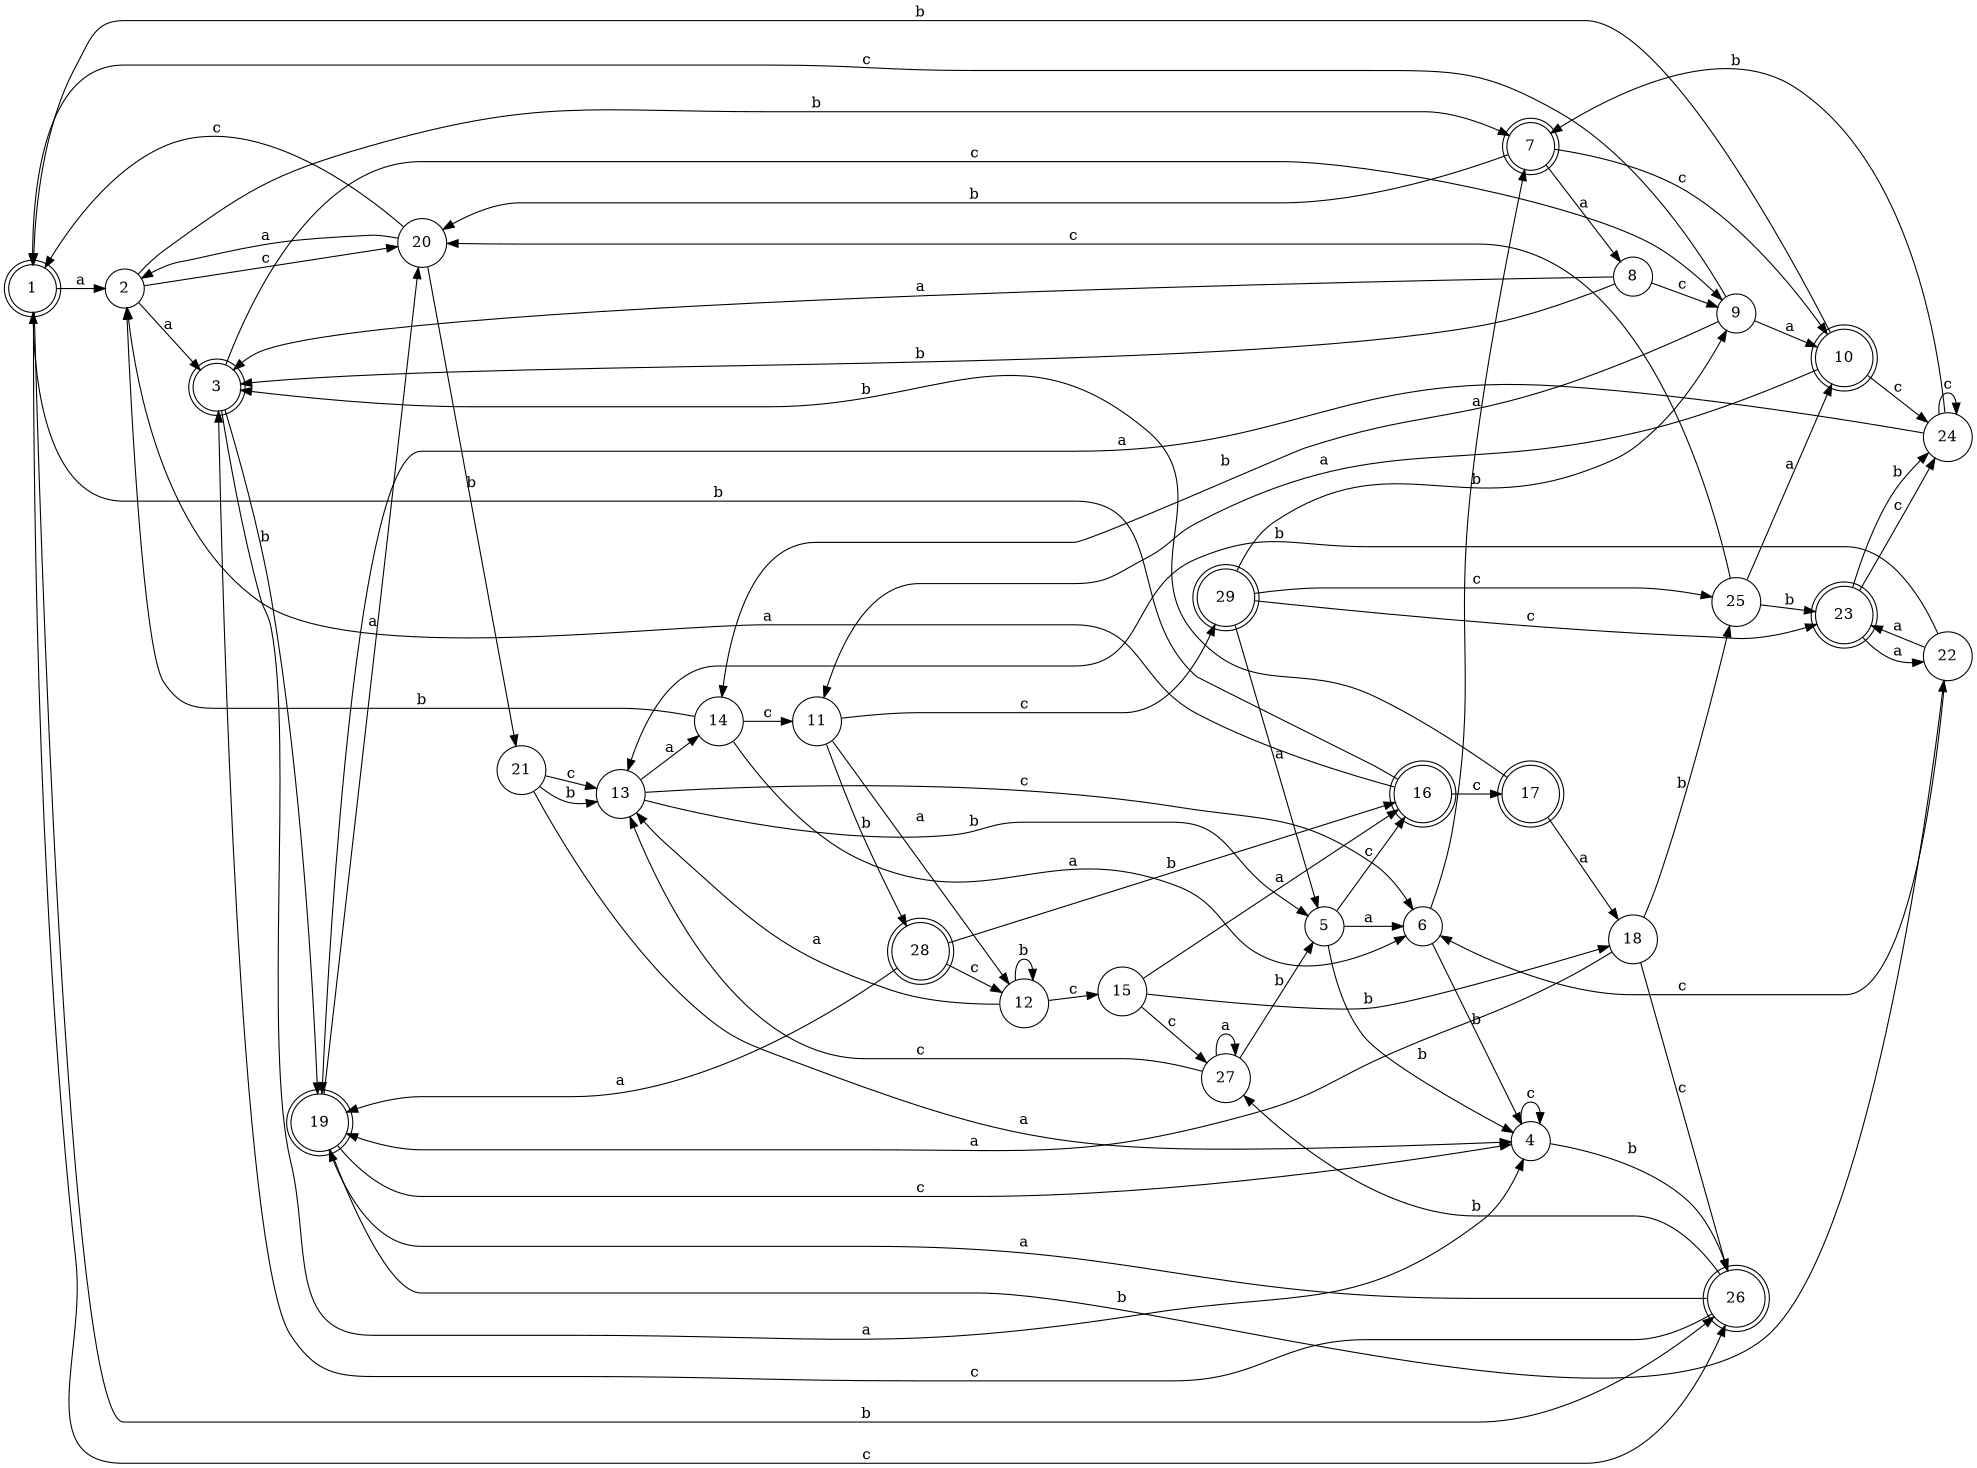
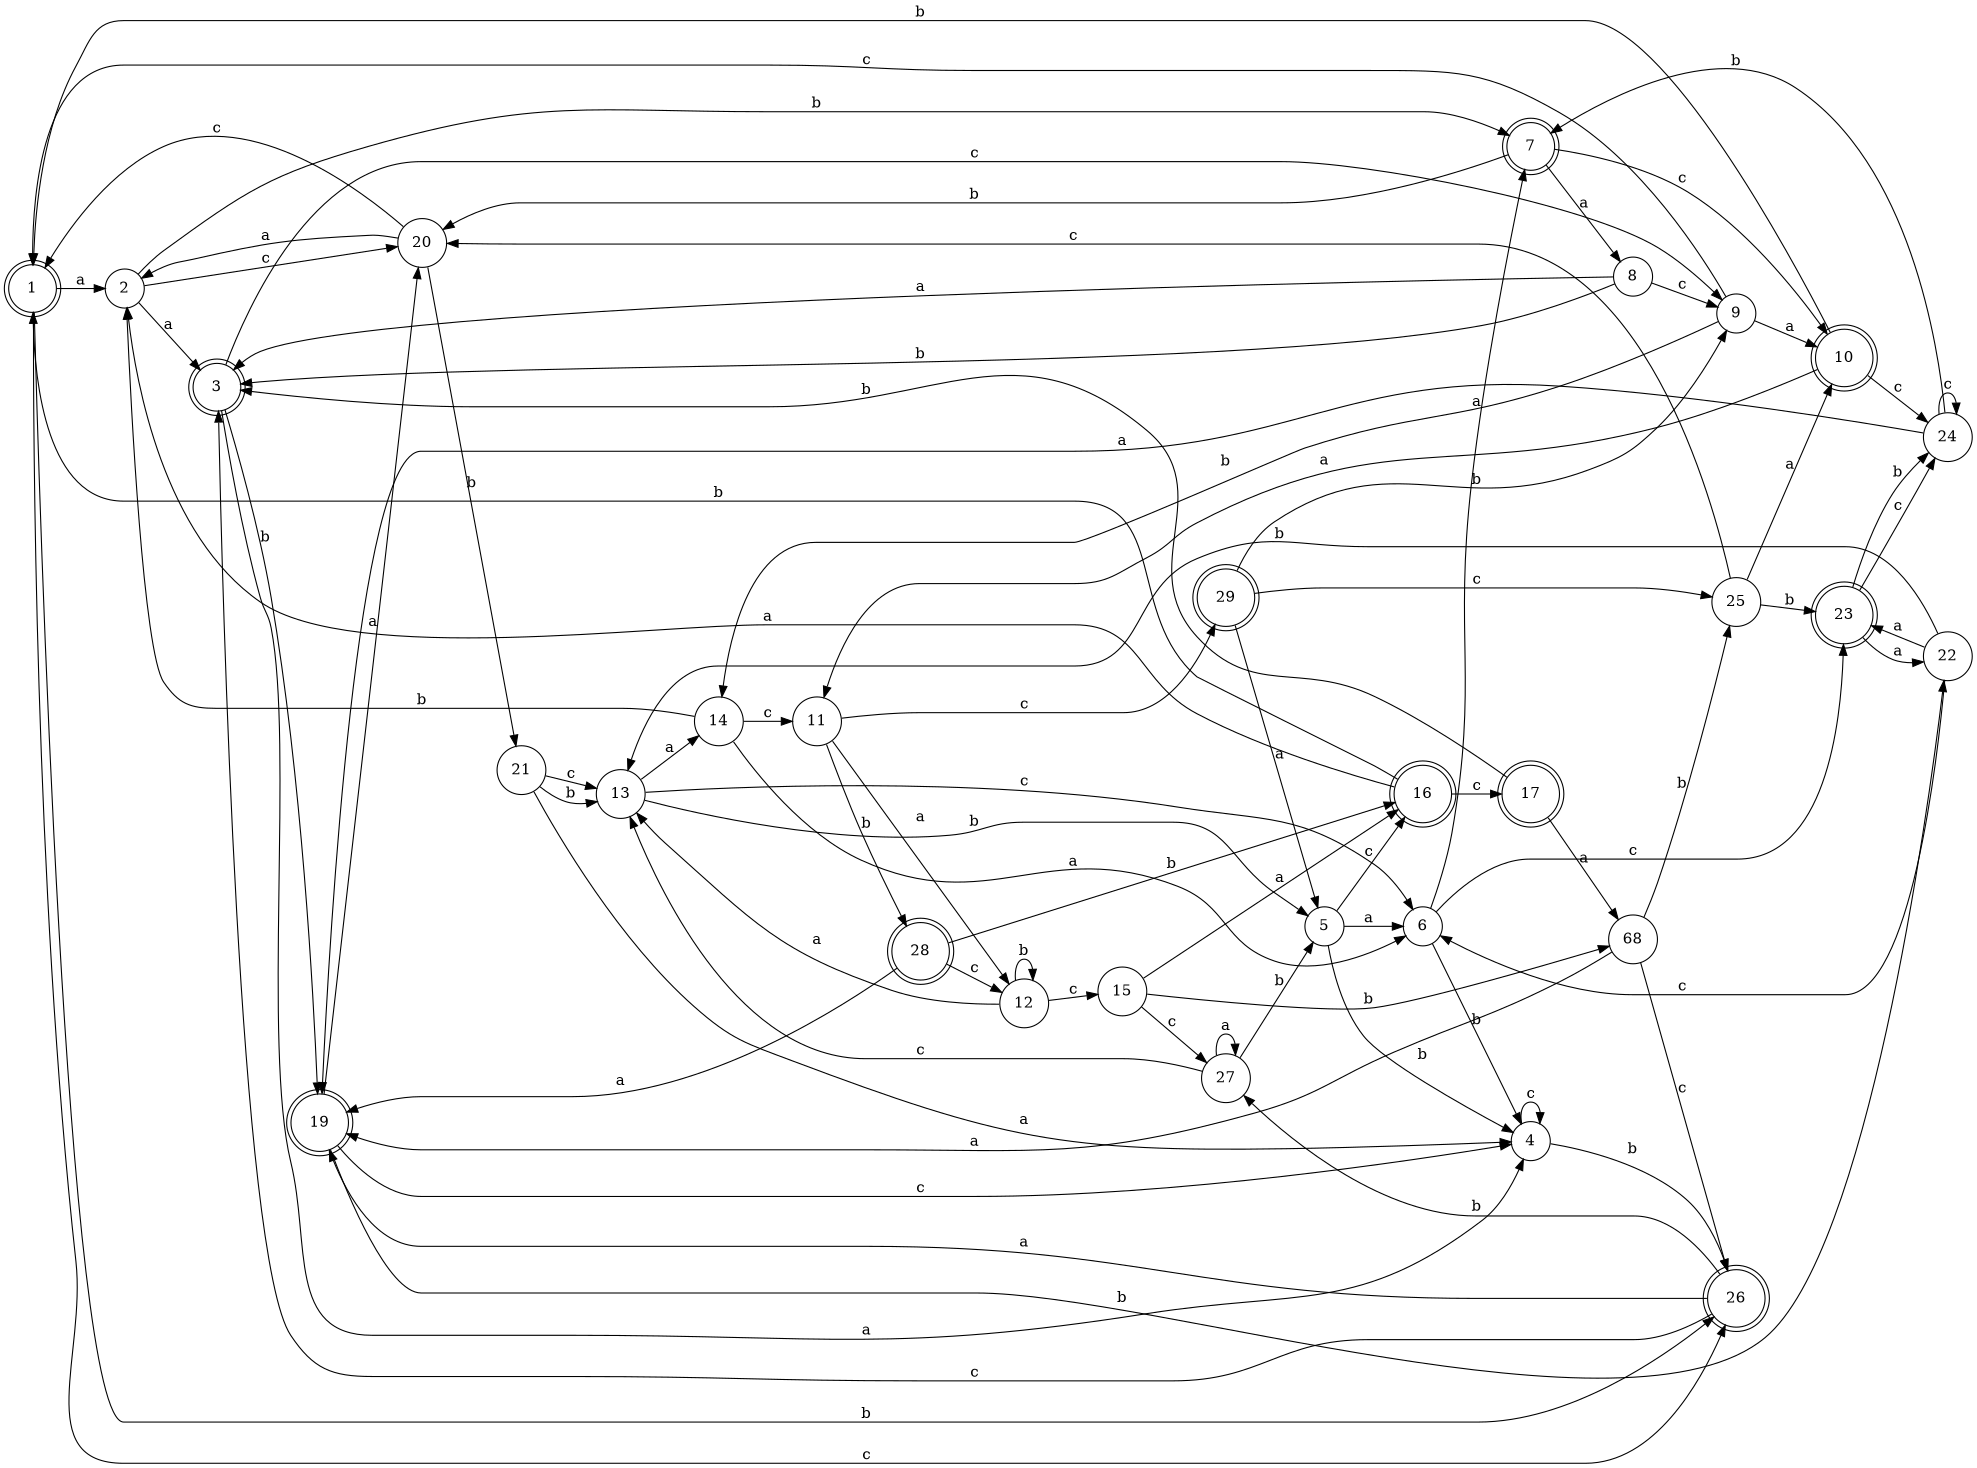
(1531, 626) -> (1704, 859)
(1633, 939) -> (1633, 939)
